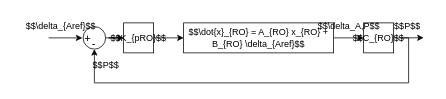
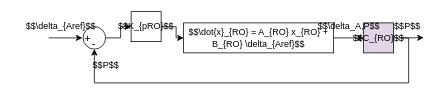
(138, 38) -> (146, 27)
(378, 38) -> (378, 38)
